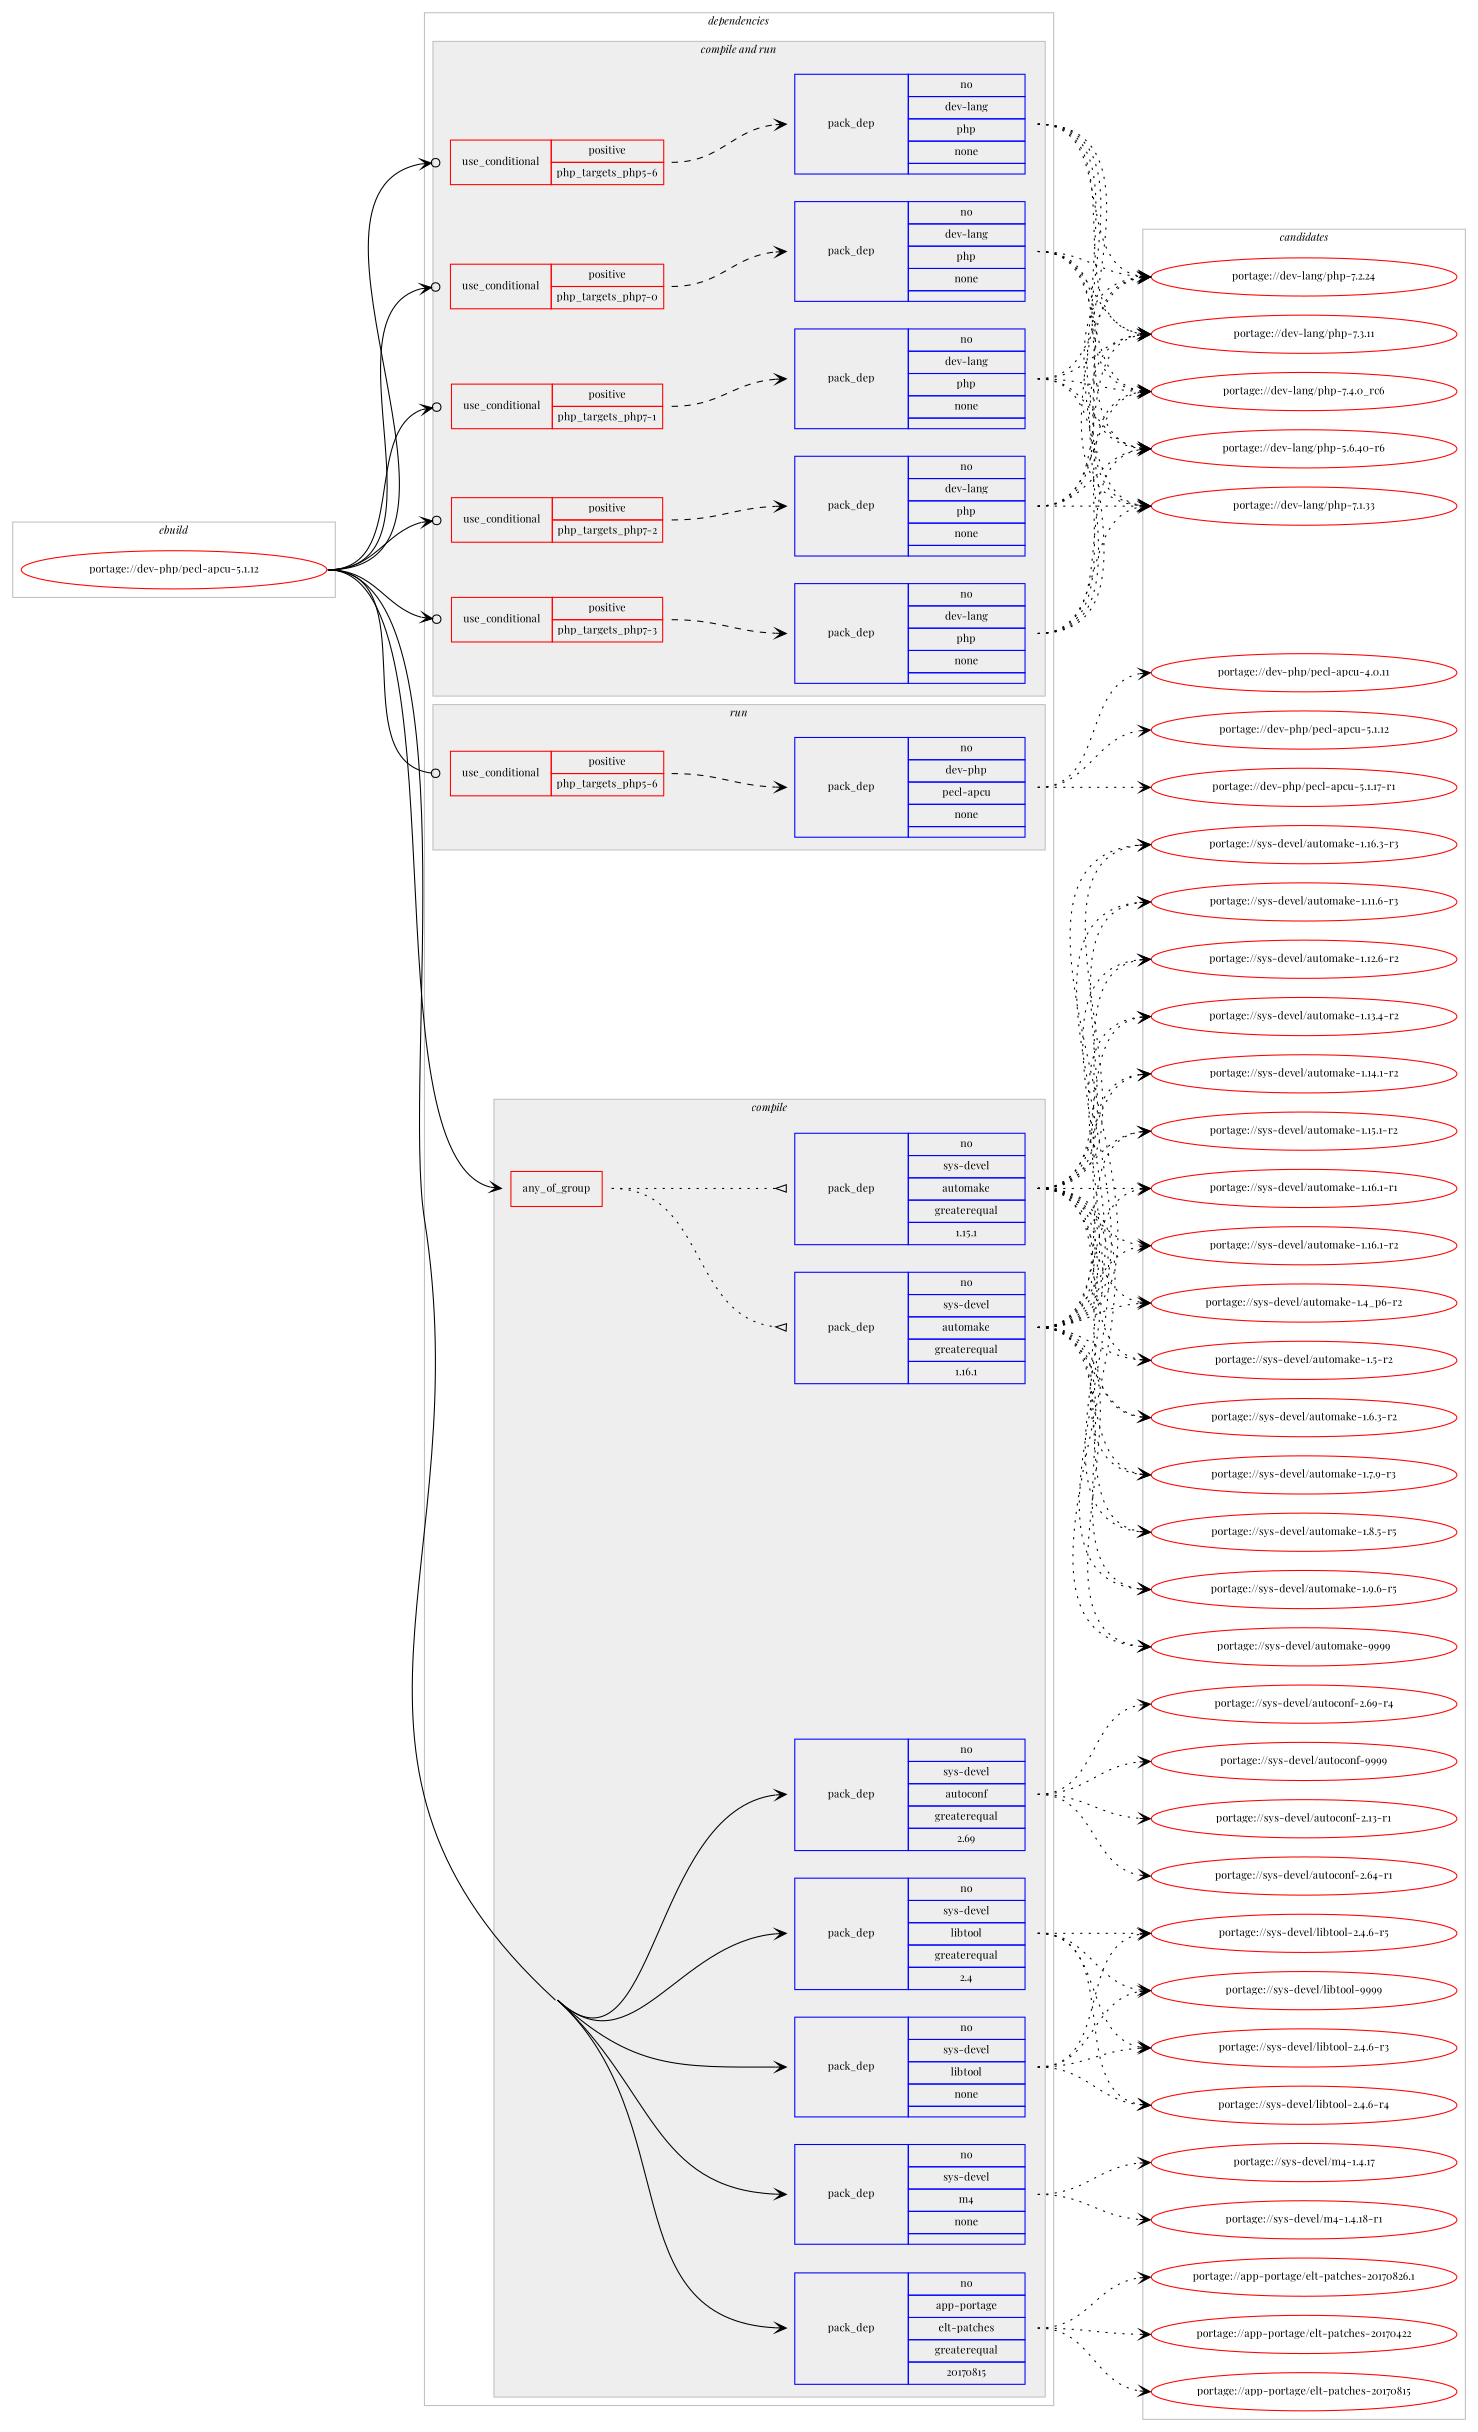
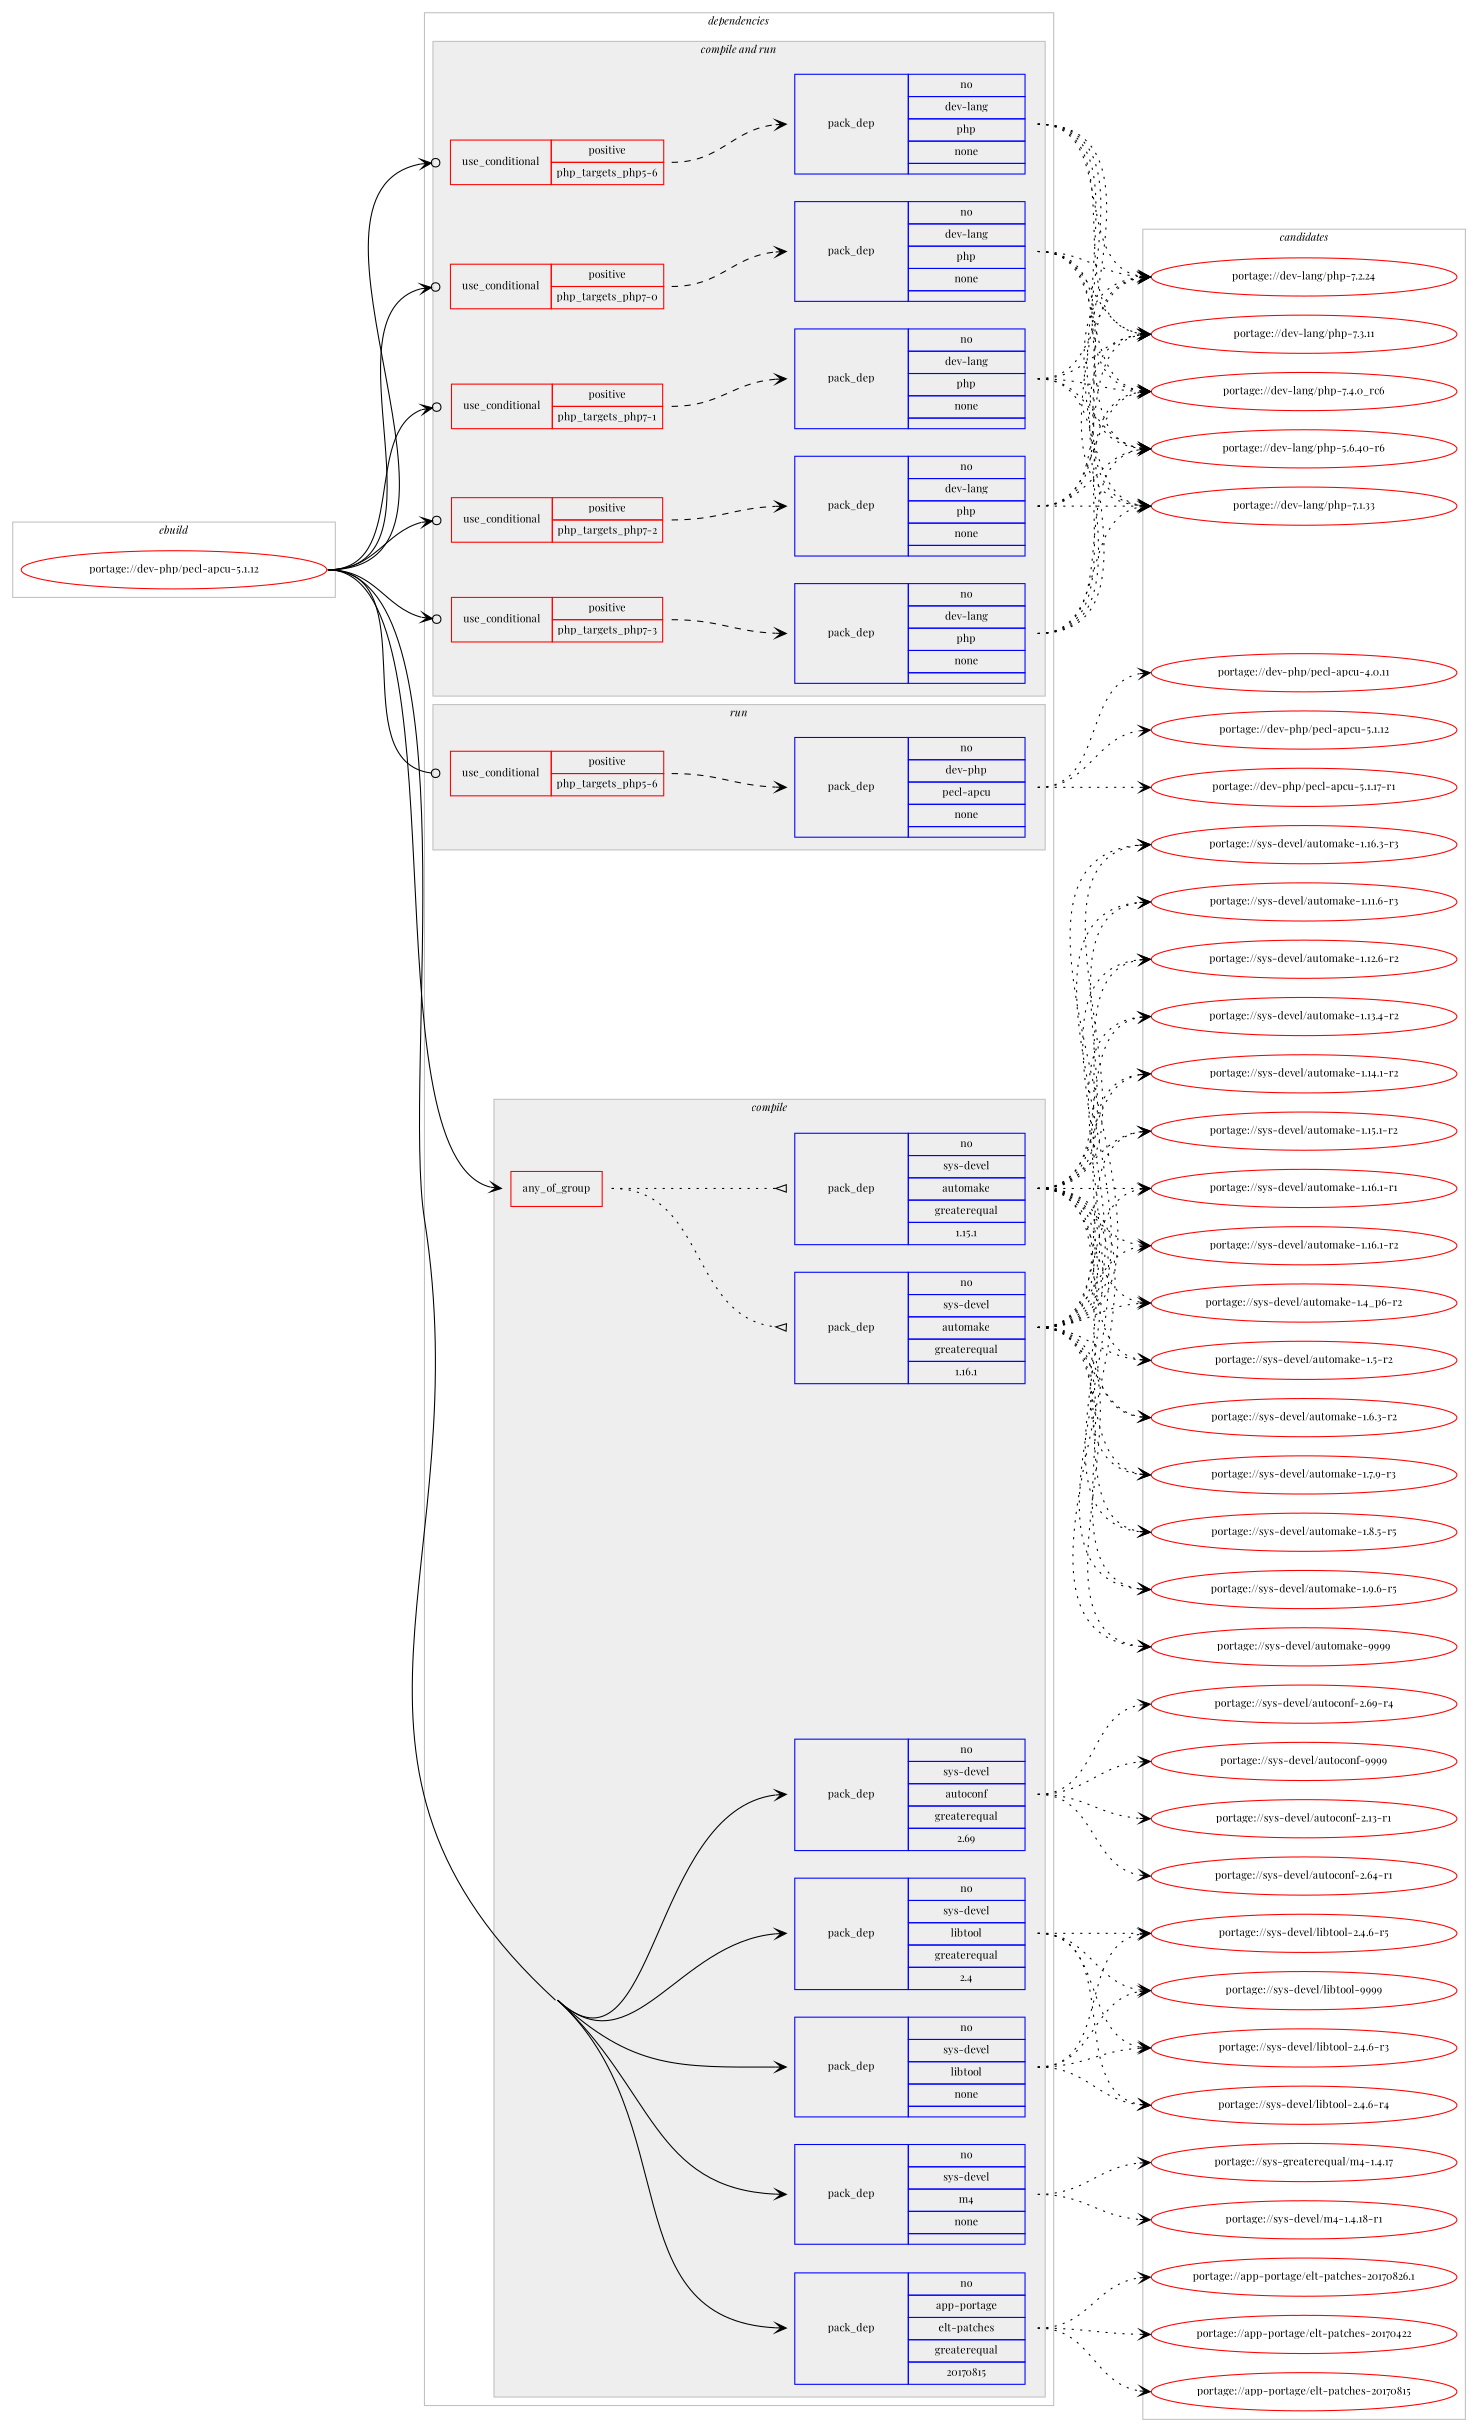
(1304, 2163) -> (1304, 2163)
